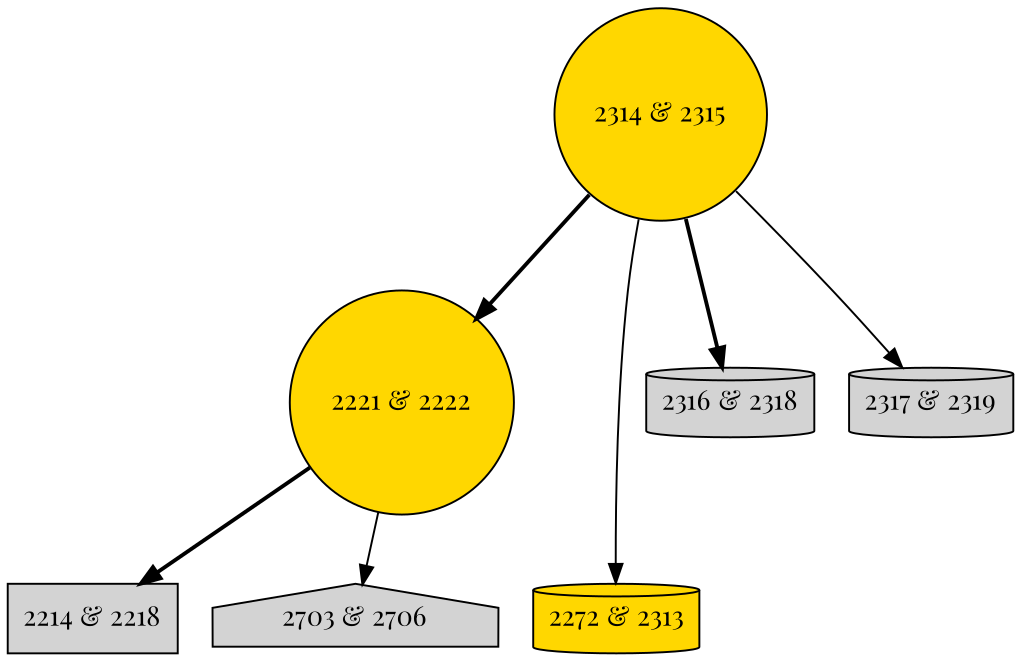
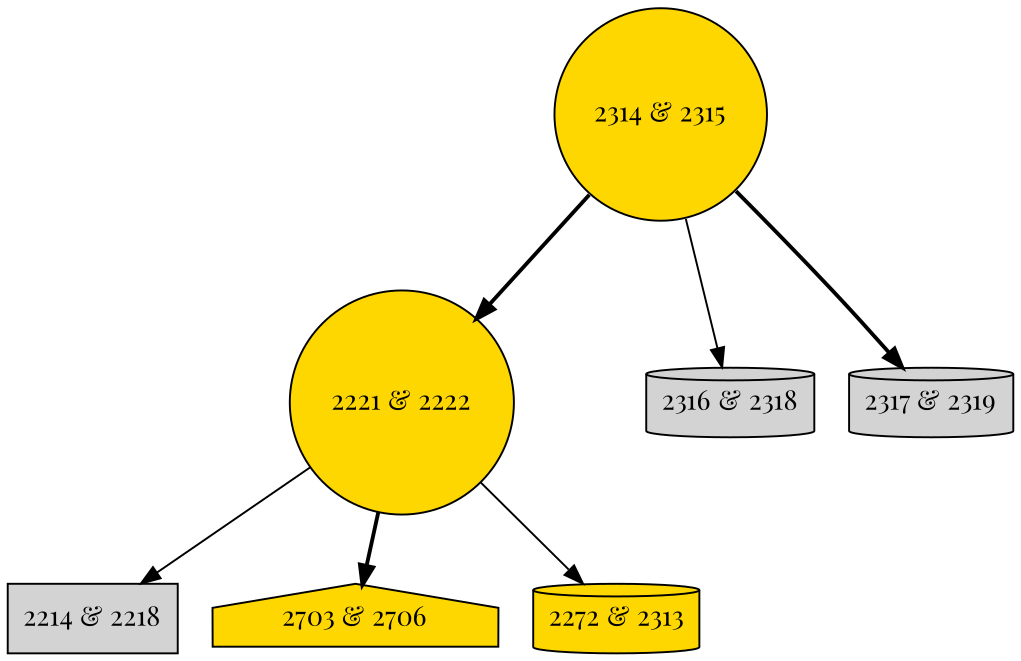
(814, 271) -> (814, 271)
(702, 284) -> (702, 284)
(620, 391) -> (525, 526)
(233, 520) -> (233, 520)
(372, 539) -> (372, 539)
(355, 619) -> (355, 619)
